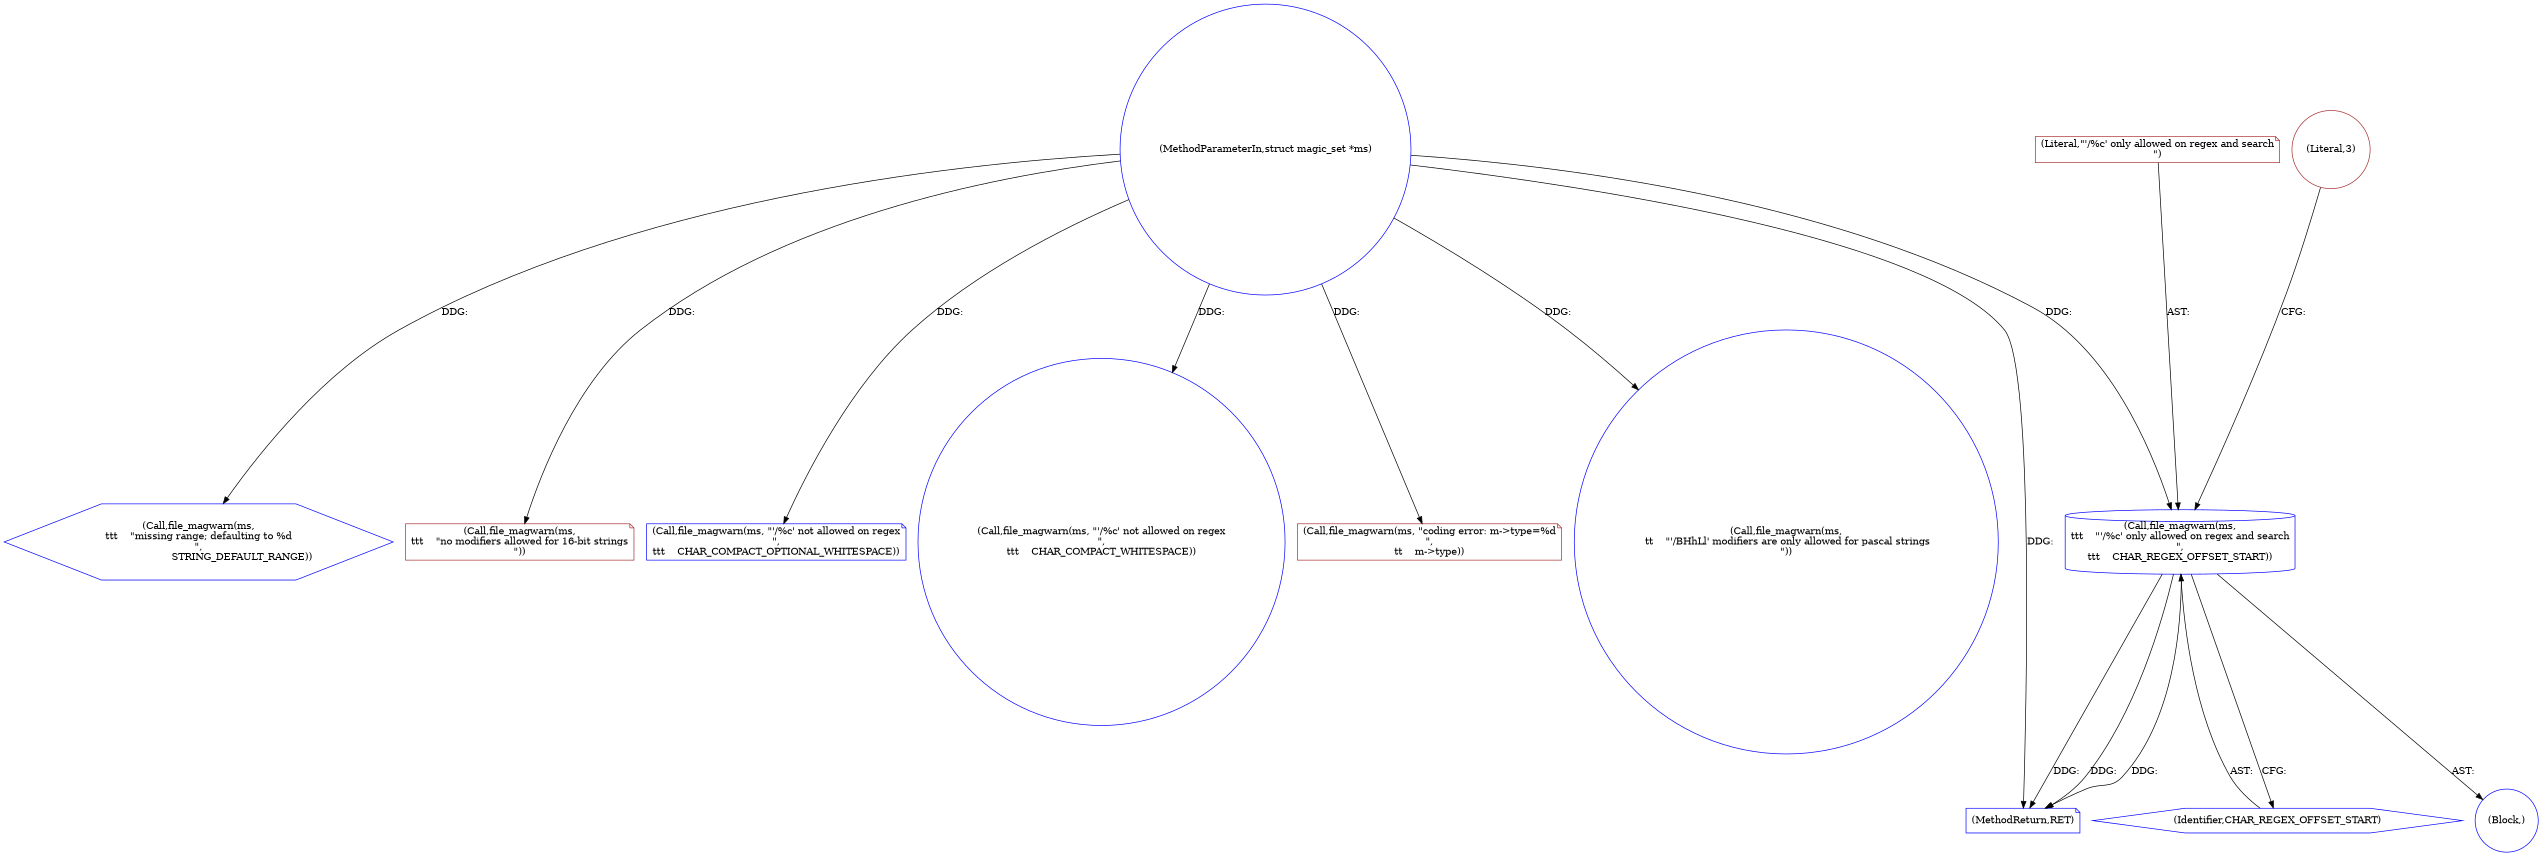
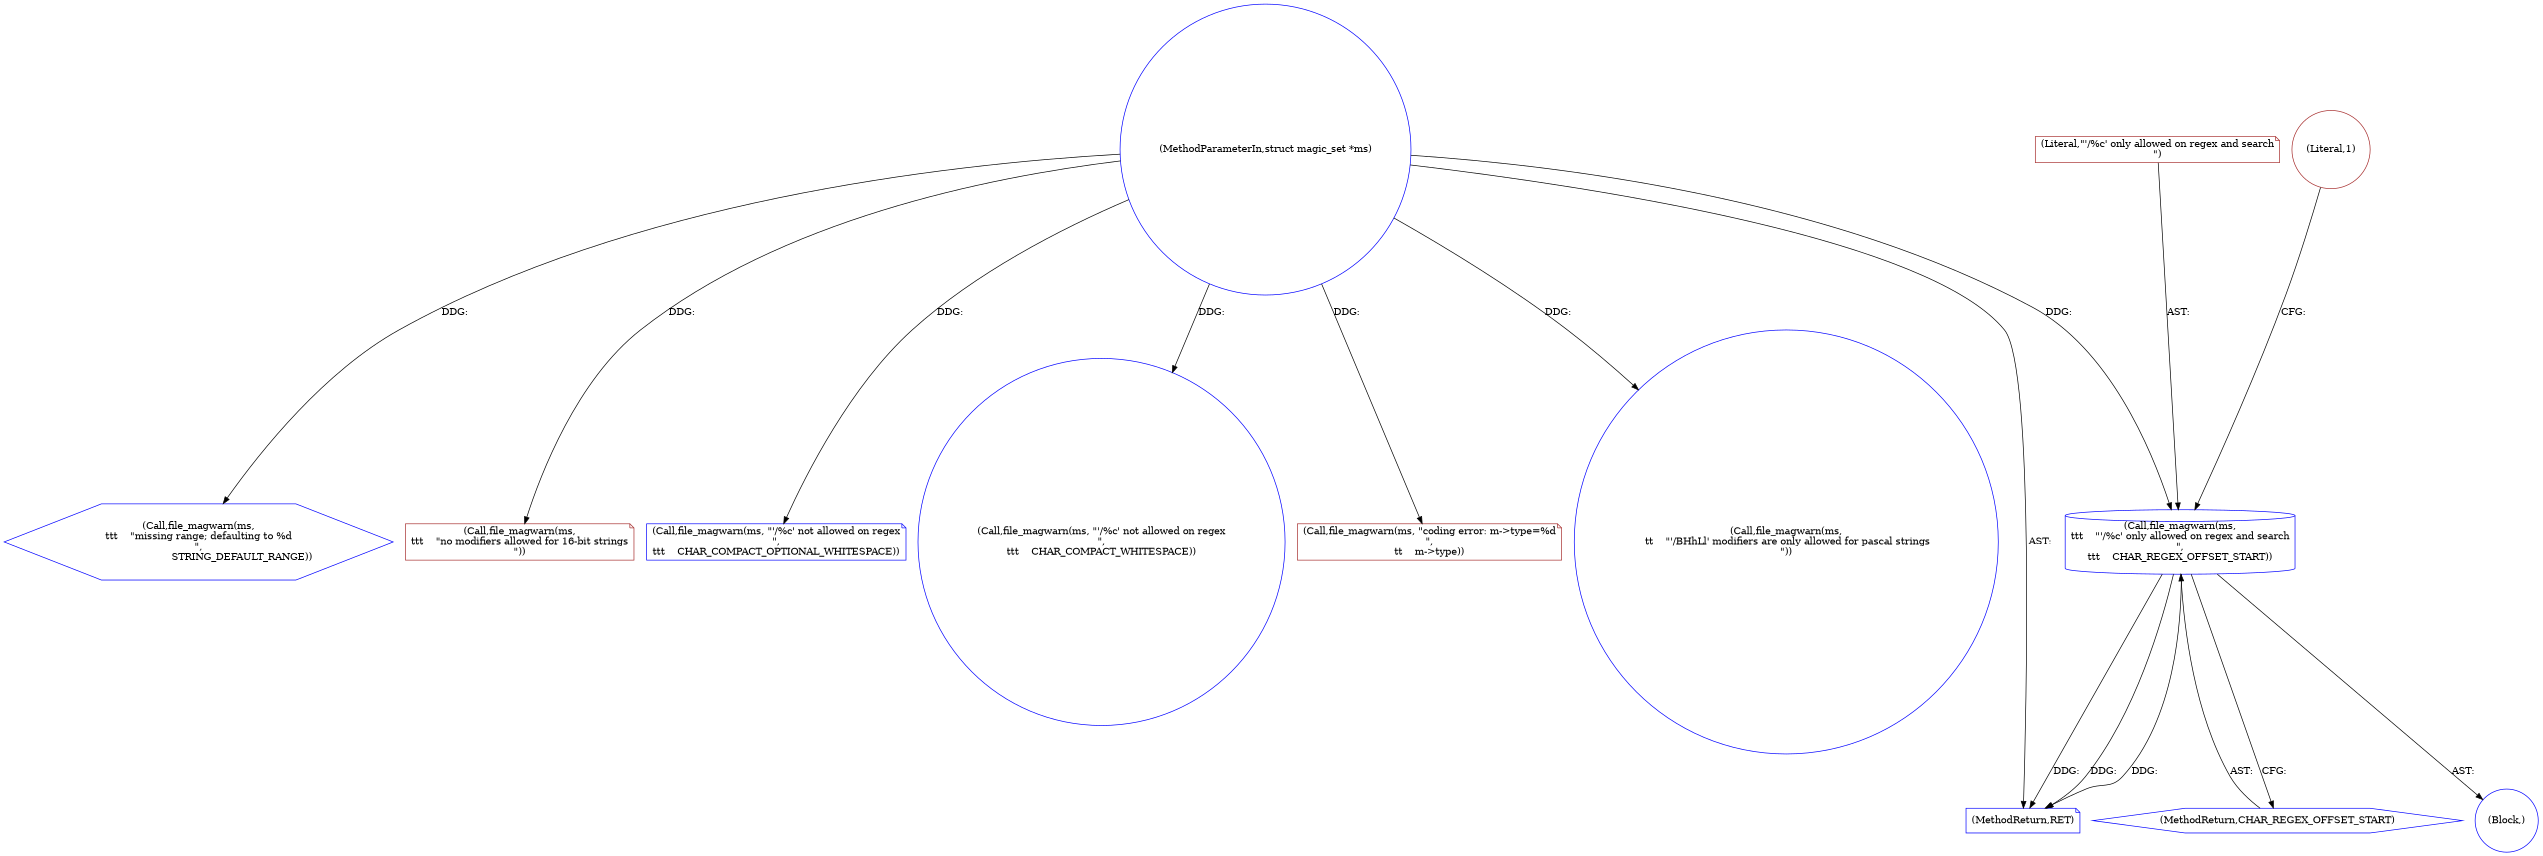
(2331, 150) -> (2331, 150)
(2042, 542) -> (2042, 542)
(2278, 821) -> (2278, 821)
